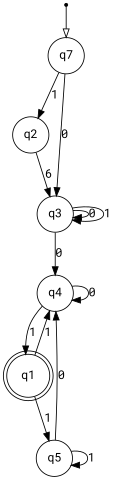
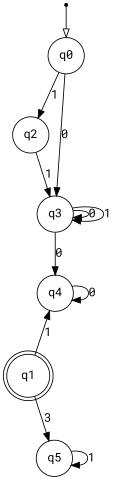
(66, 56) -> (66, 56)
(49, 175) -> (49, 175)
(30, 324) -> none
(57, 380) -> none
(48, 419) -> (48, 419)
